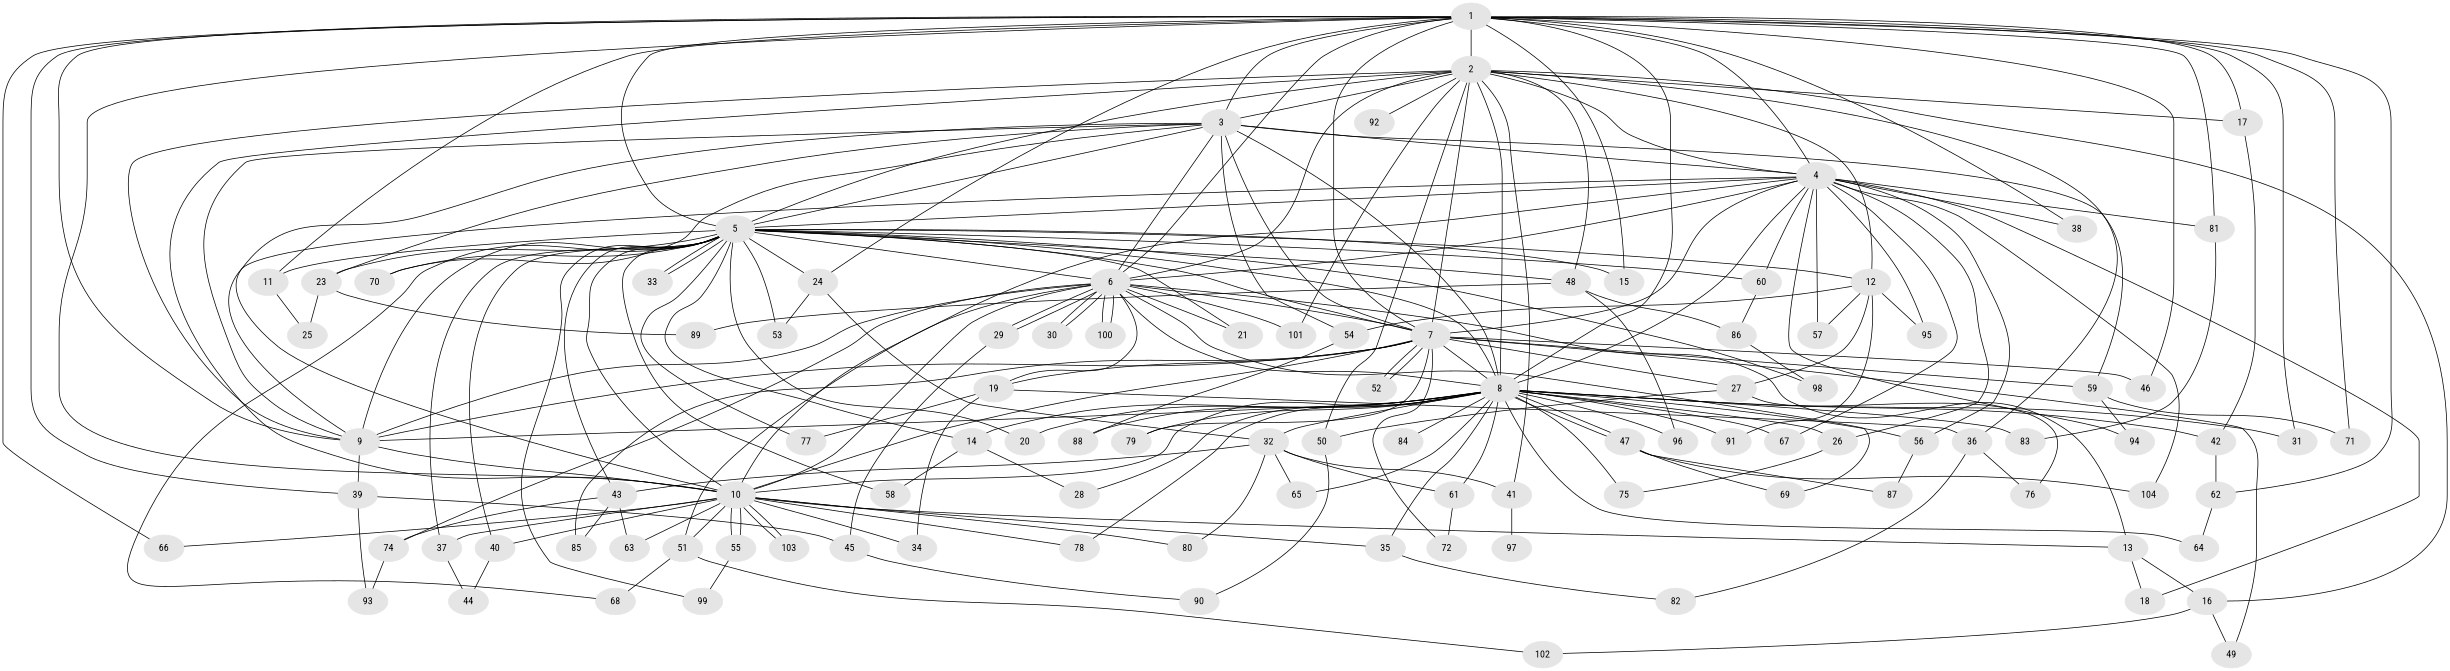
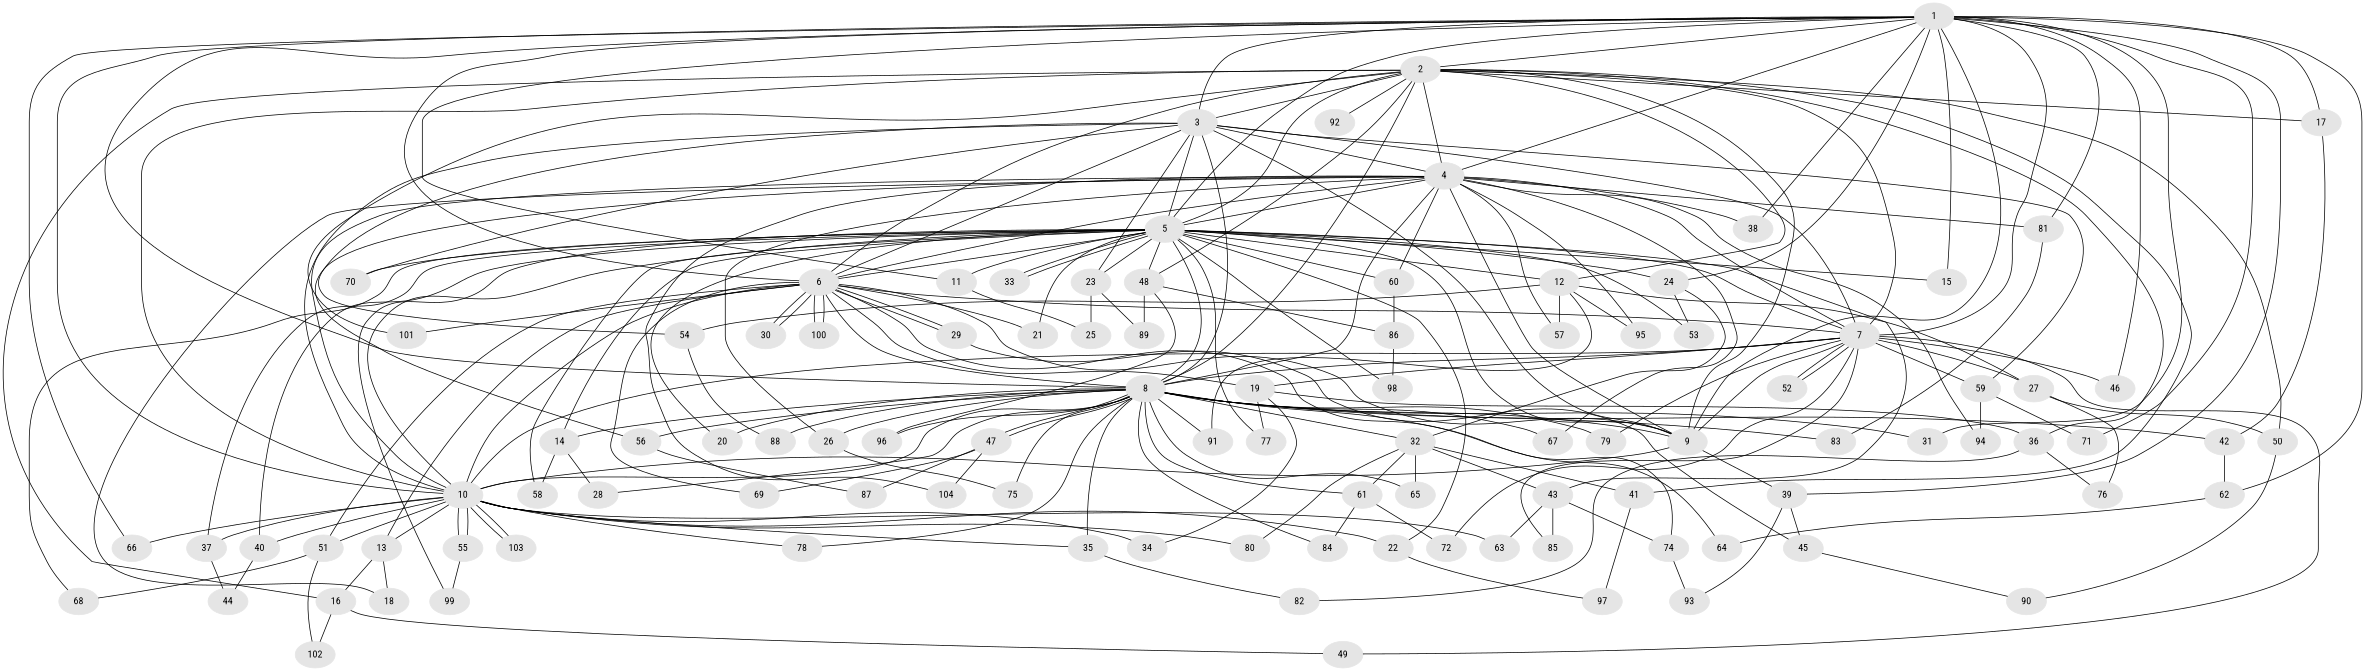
none -> (1343, 524)
none -> (1393, 548)
